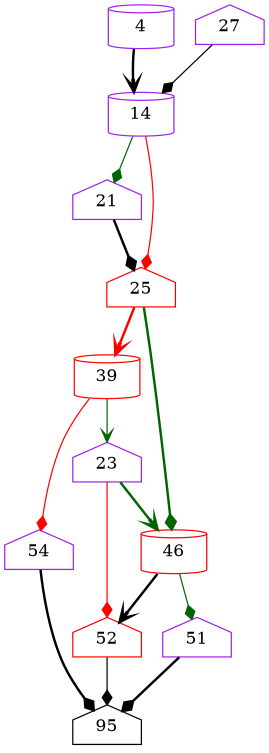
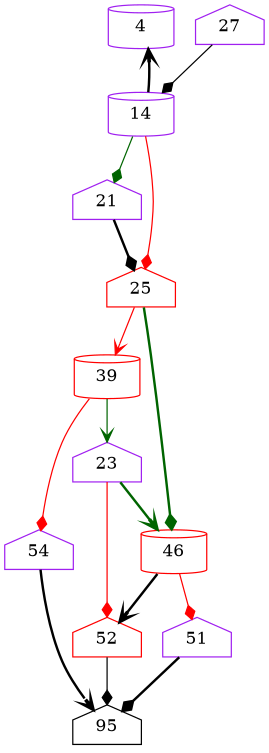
(133, 65) -> (149, 77)
(127, 325) -> (127, 325)
(184, 590) -> (184, 590)
(54, 637) -> (54, 637)
